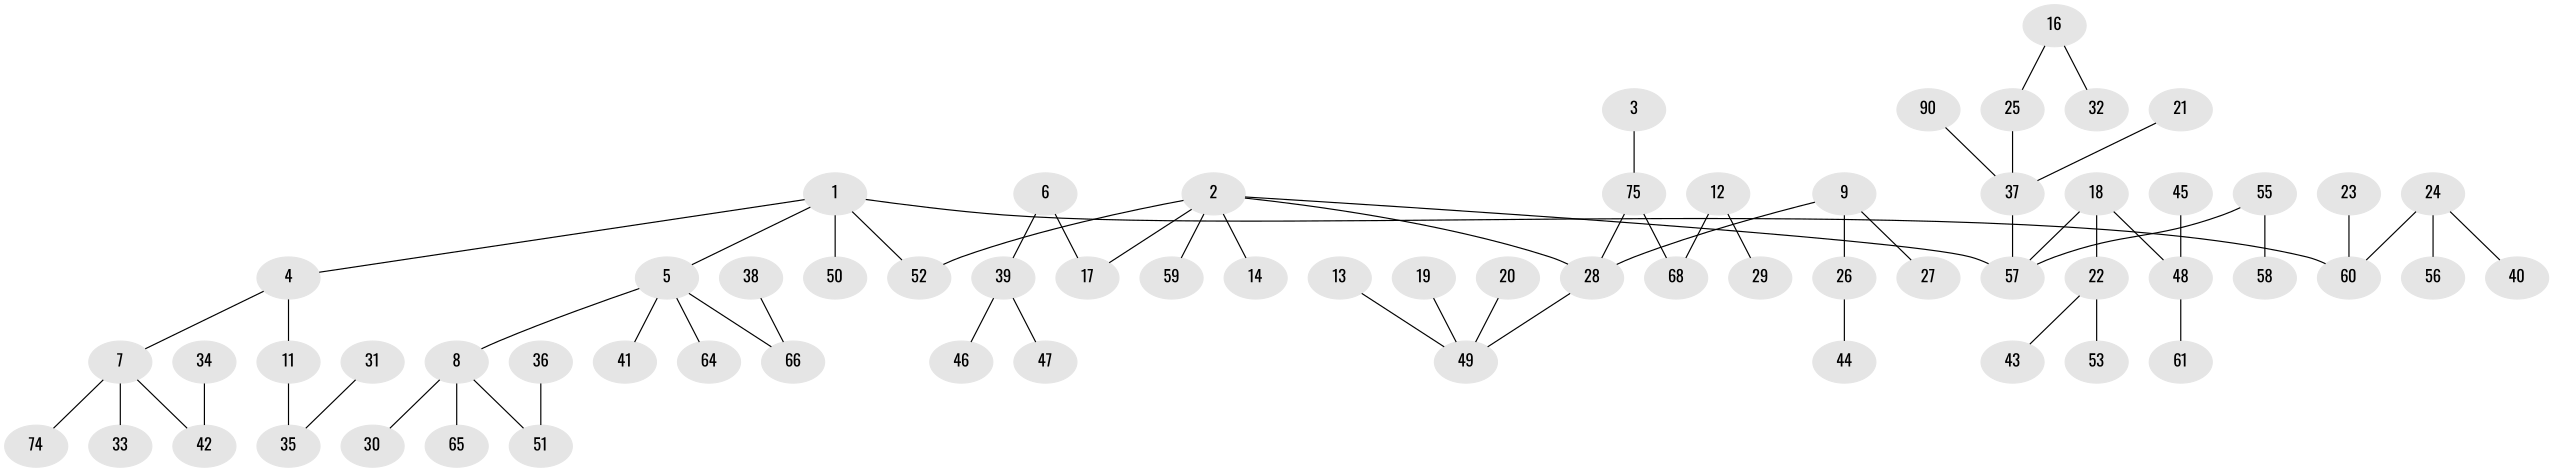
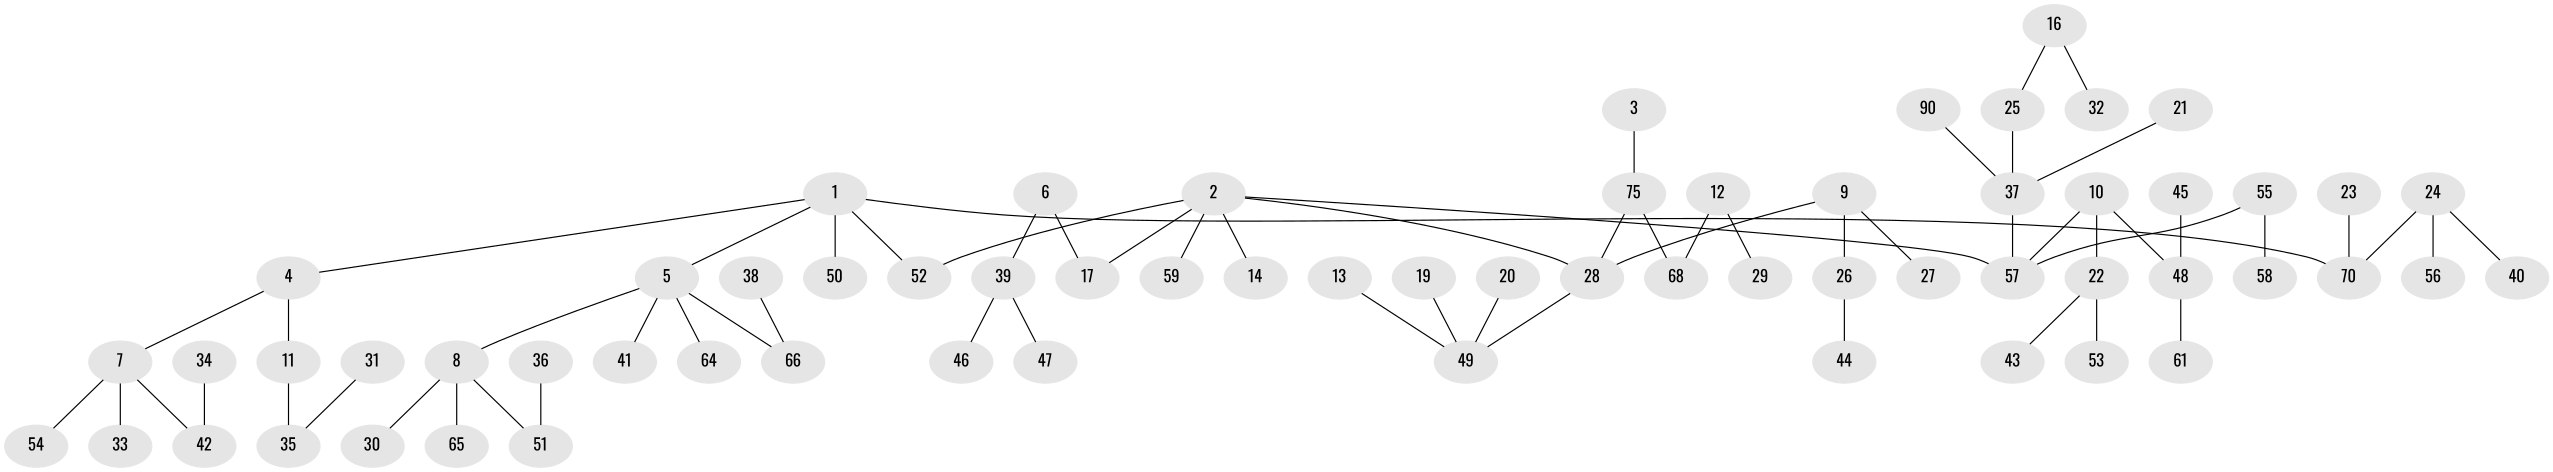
(2097, 194) -> (2097, 194)
(2349, 278) -> (2349, 278)
(36, 446) -> (36, 446)
